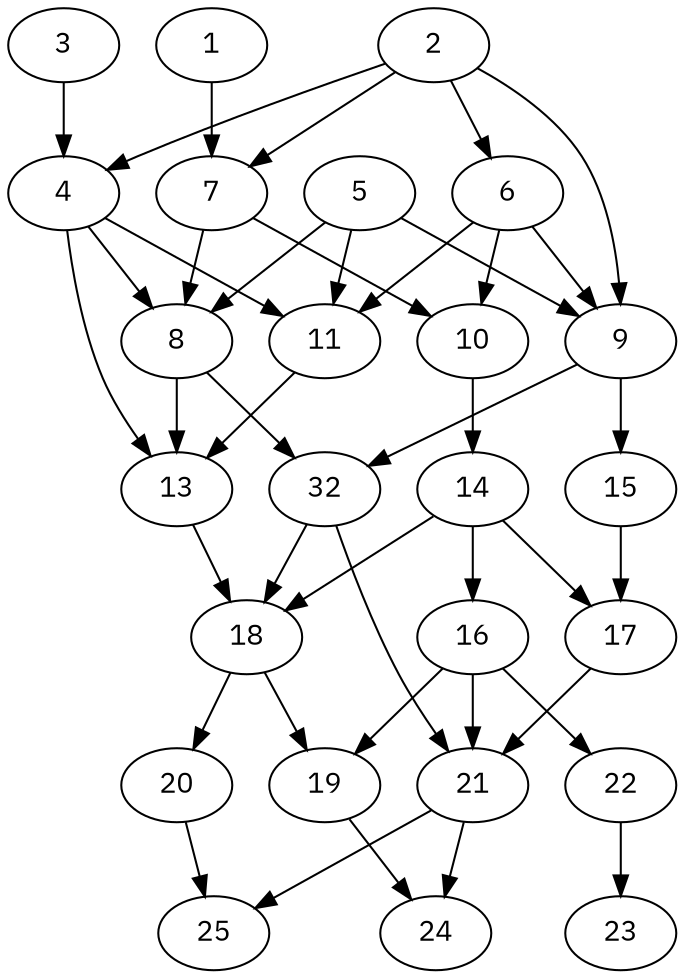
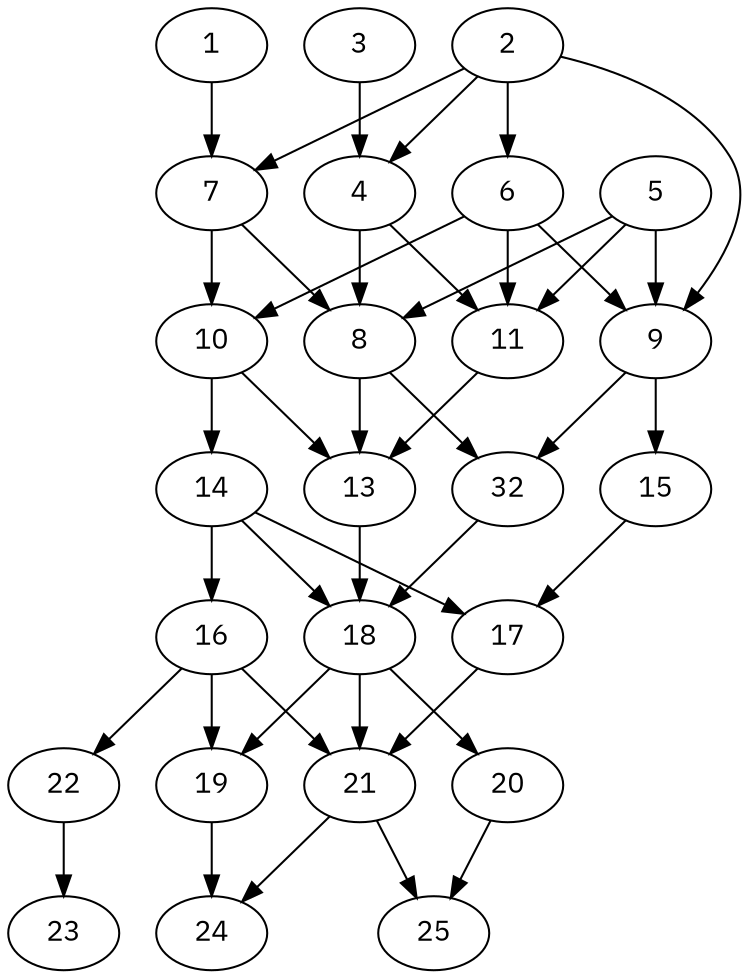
(89, 339) -> (278, 408)
(379, 634) -> (360, 701)
